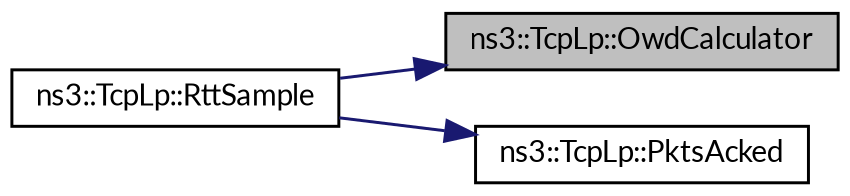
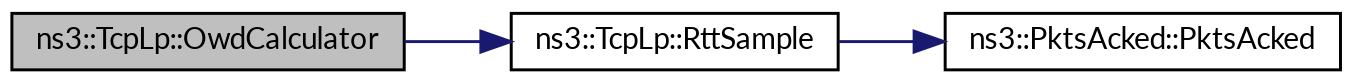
(378, 74) -> (442, 42)
(642, 155) -> (1143, 42)
